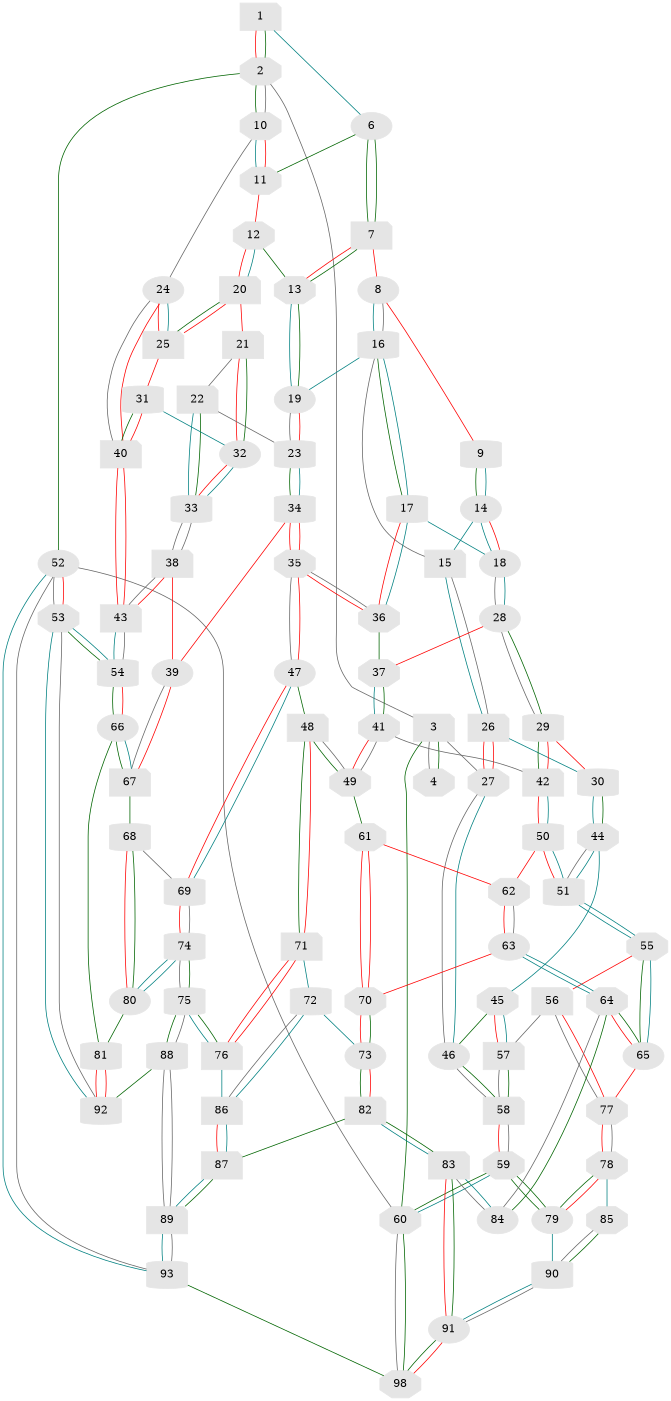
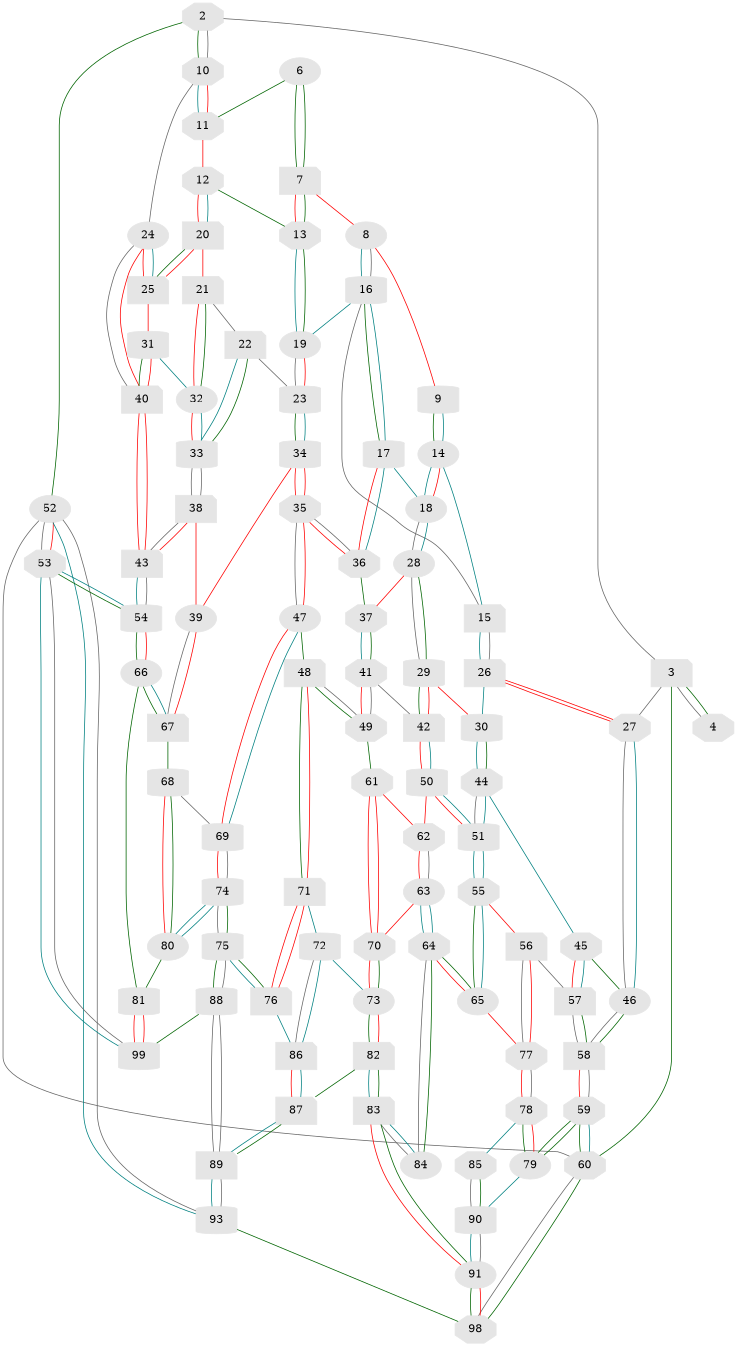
(261, 17) -> none
(101, 1111) -> (139, 1056)
